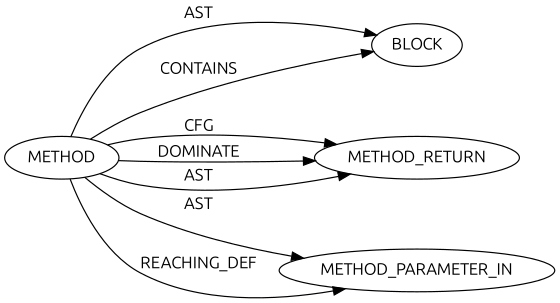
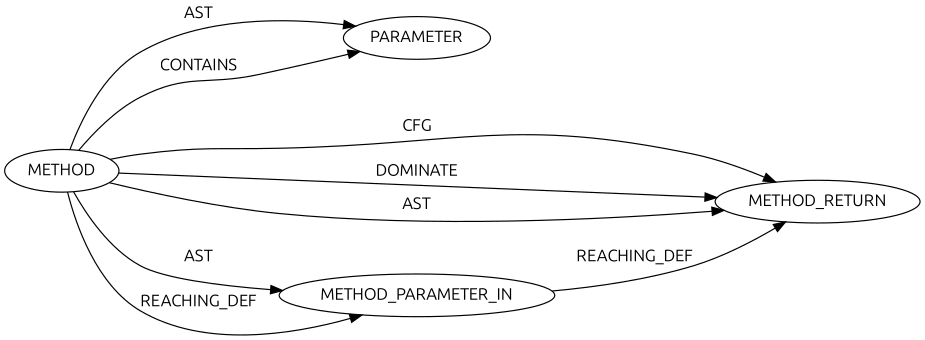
(417, 45) -> (417, 38)
none -> (668, 273)
